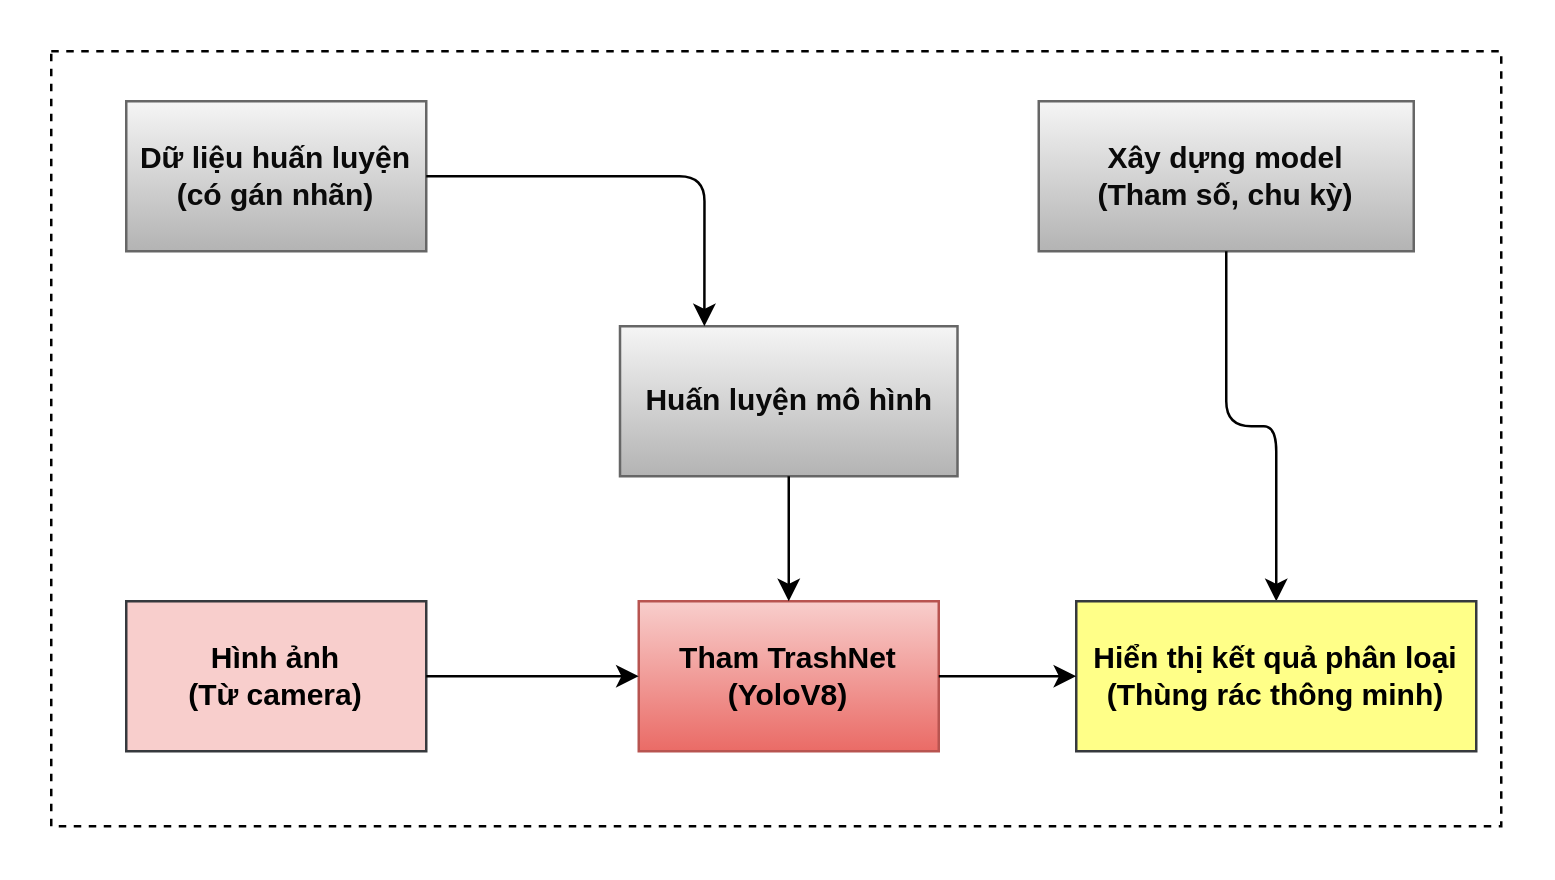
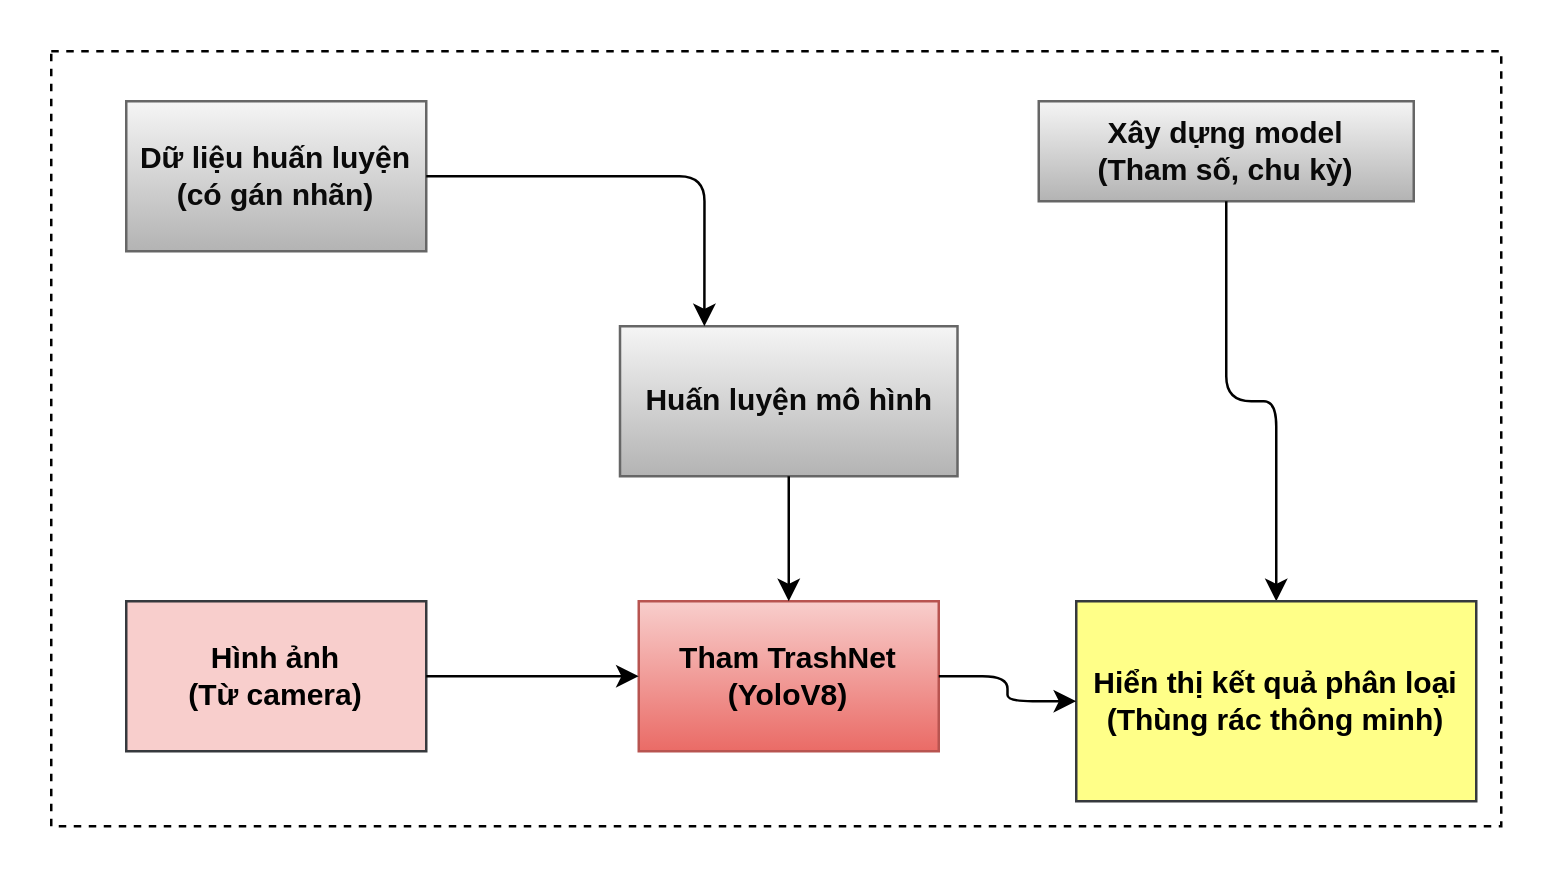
(1226, 176) -> (1226, 151)
(1276, 676) -> (1276, 701)
